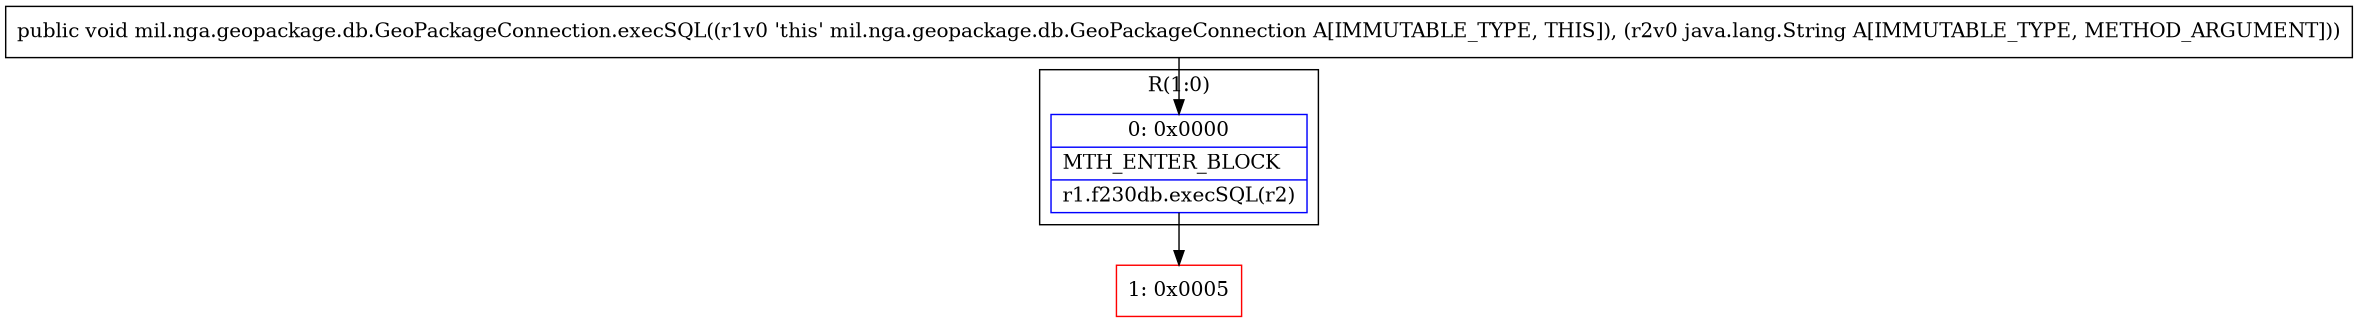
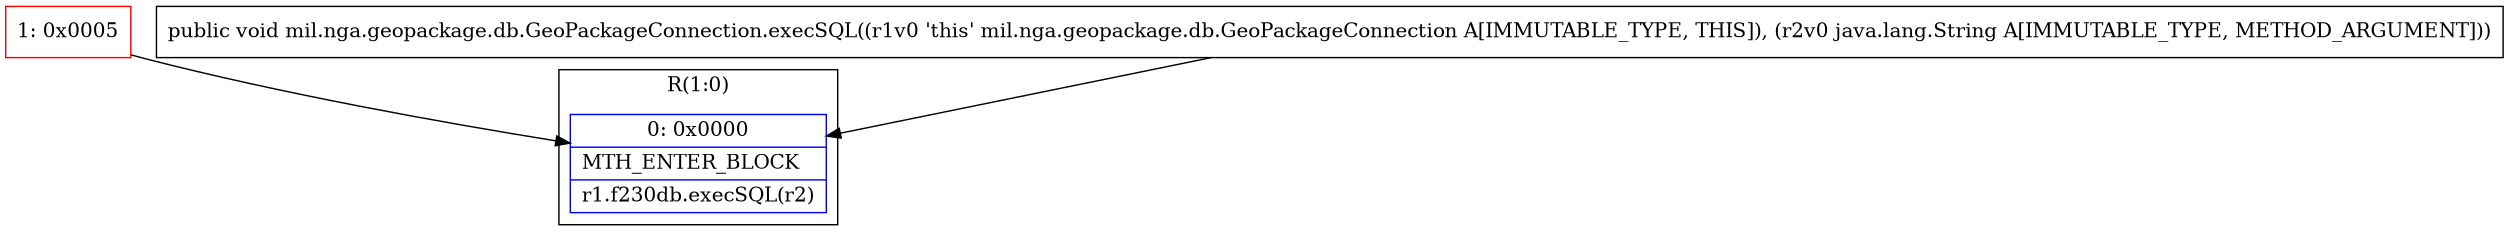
(1179, 234) -> (342, 103)
